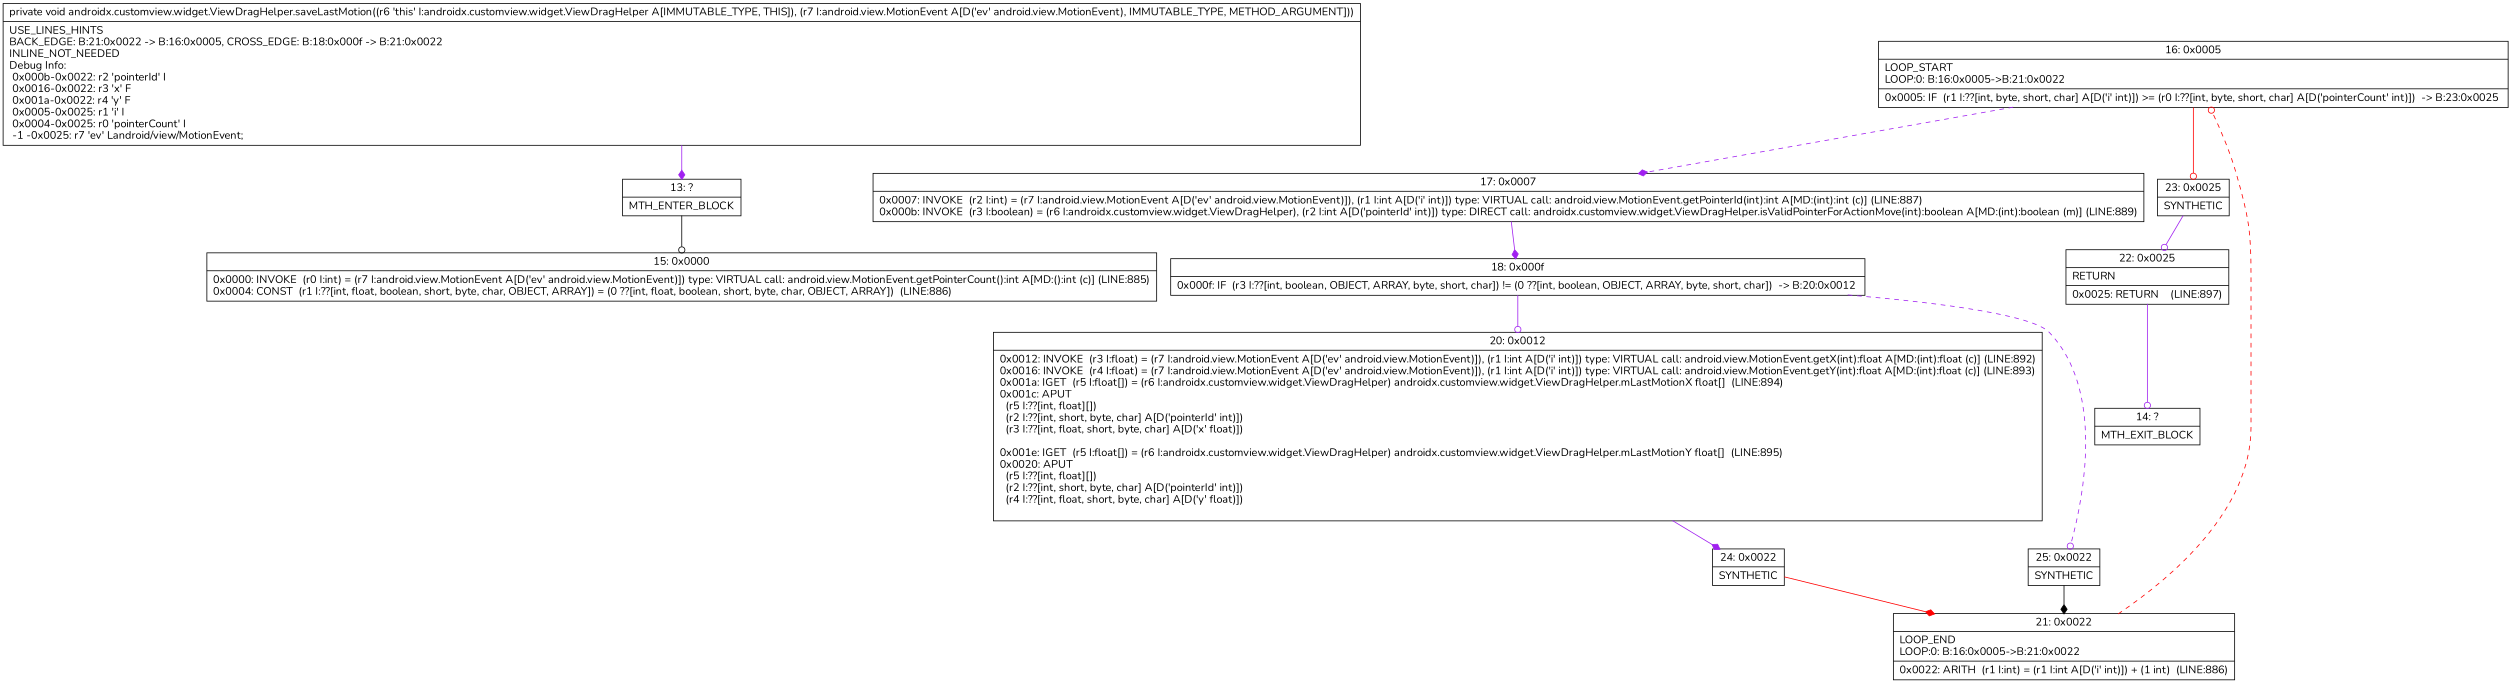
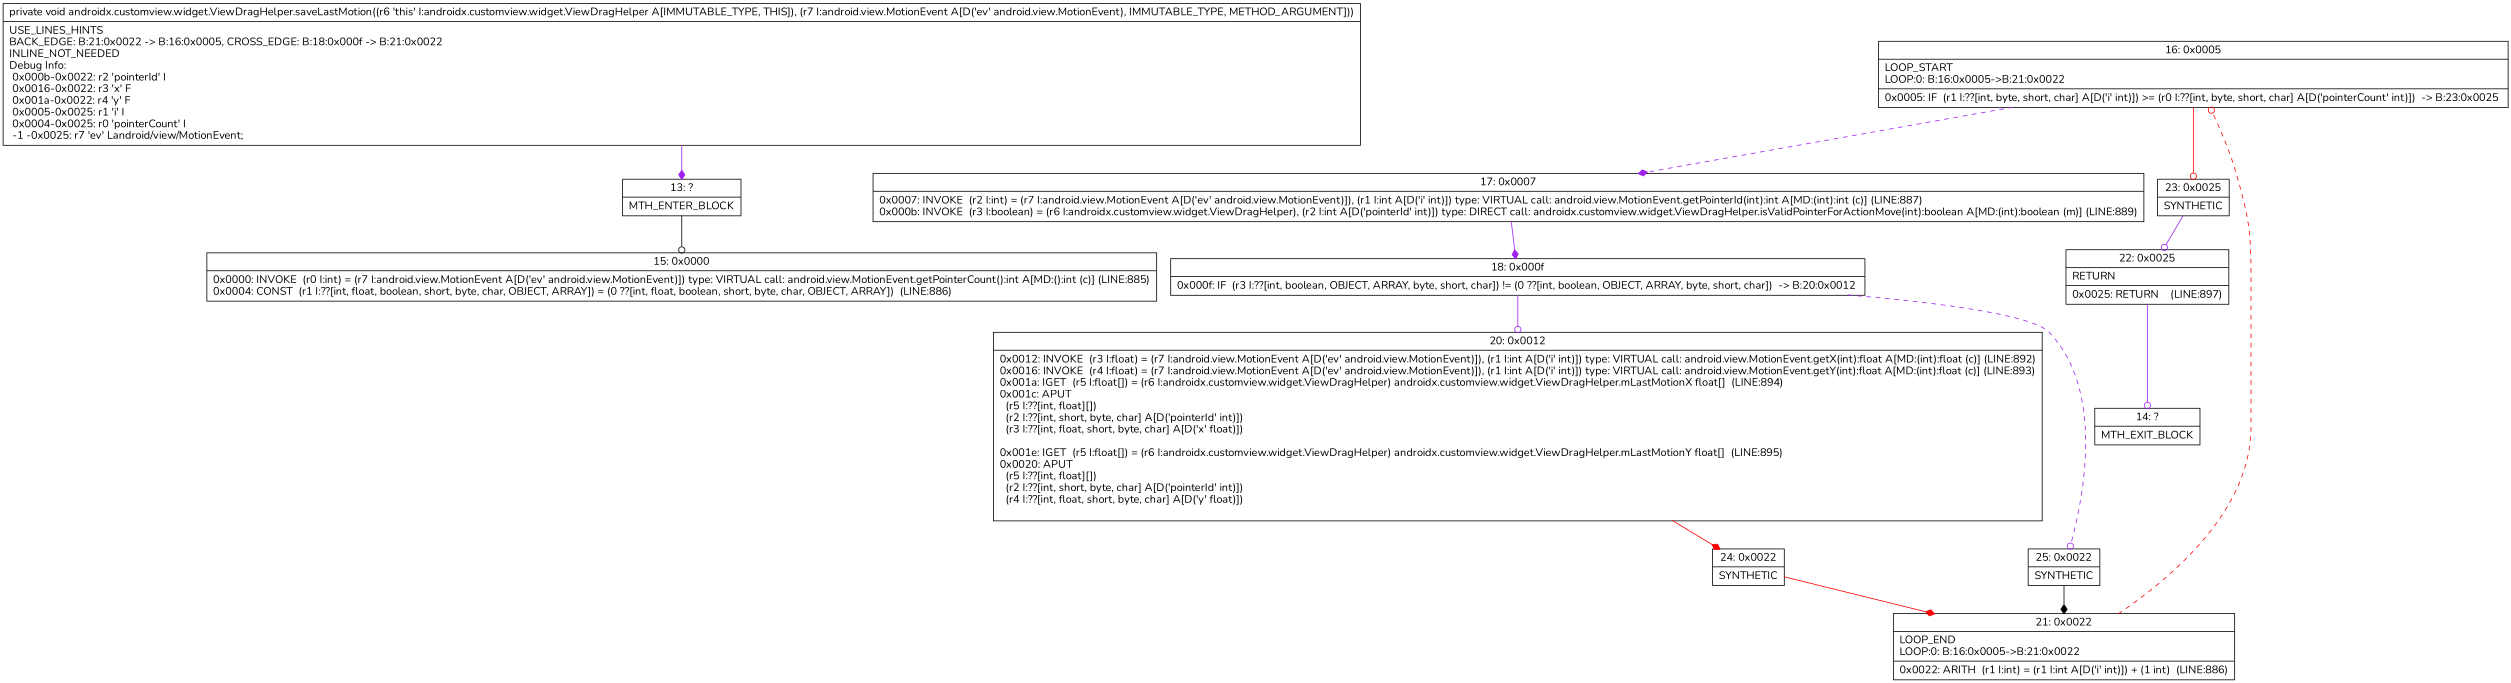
(1692, 533) -> (1692, 533)
